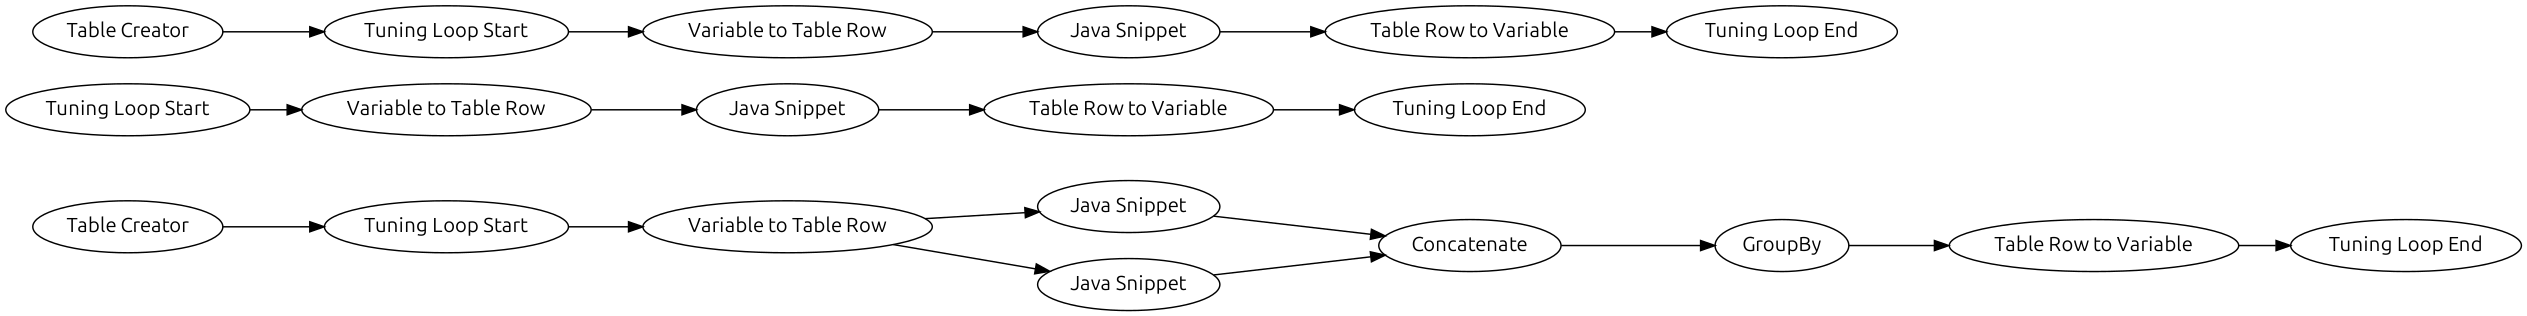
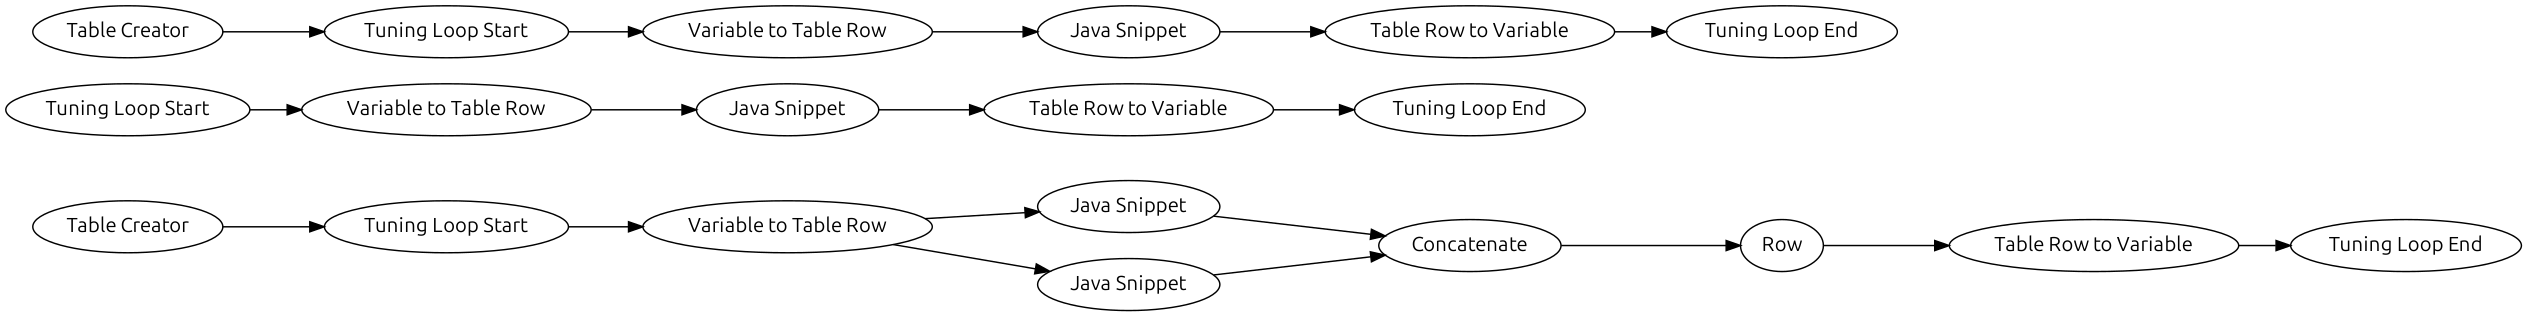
(1782, 246) -> (1782, 246)
